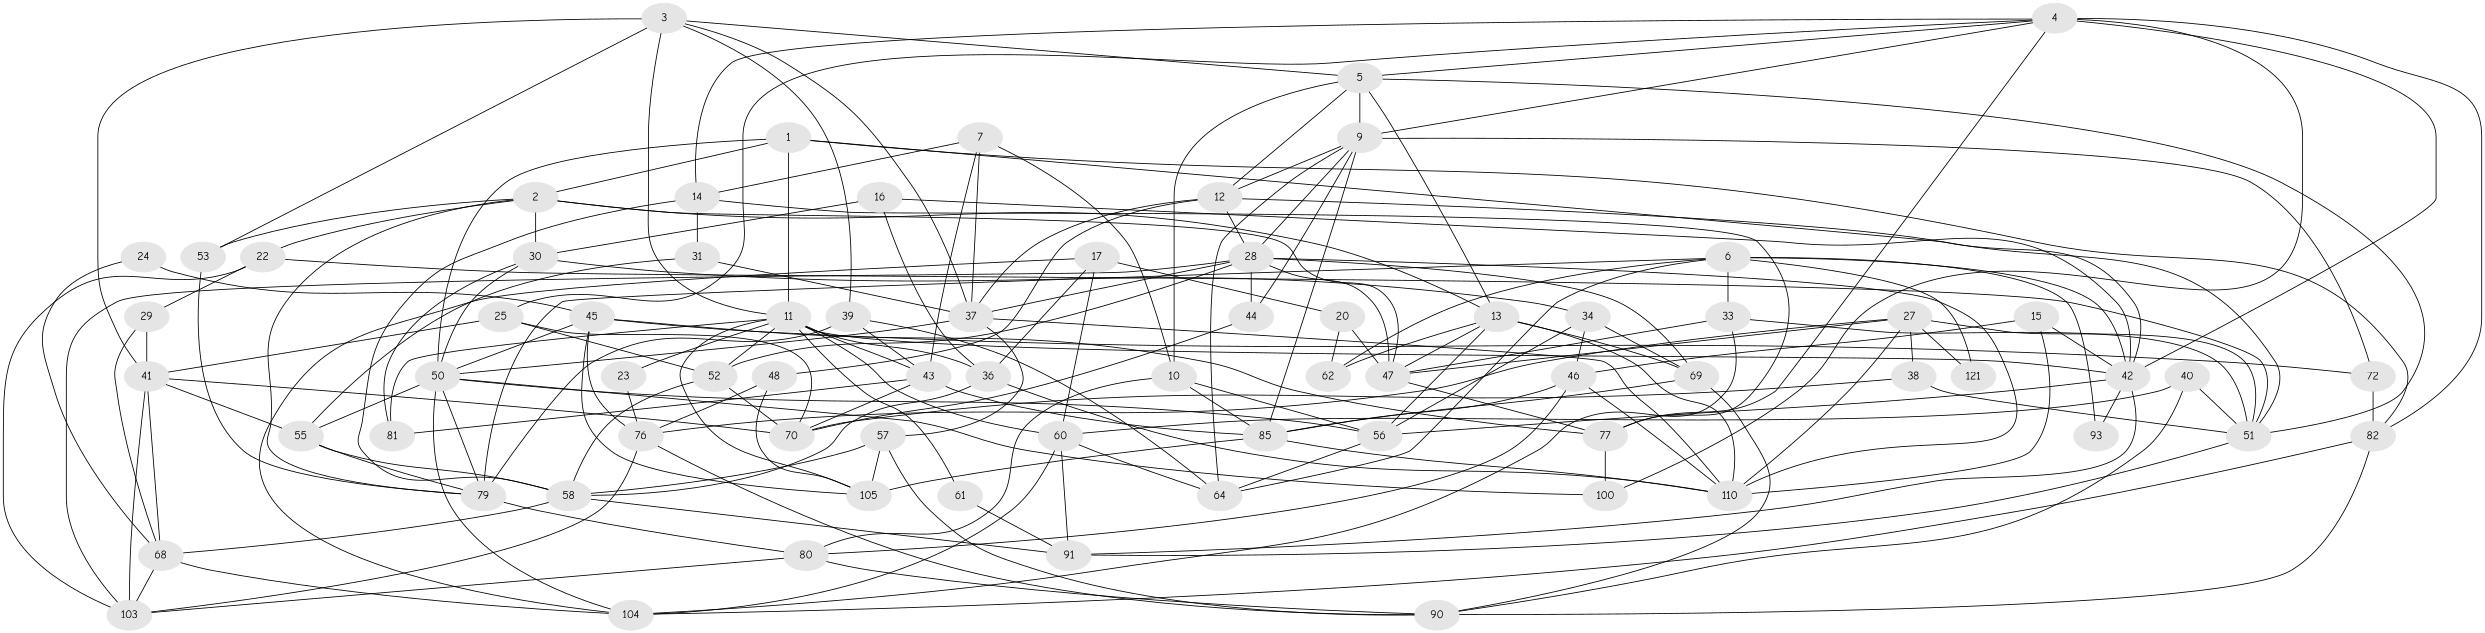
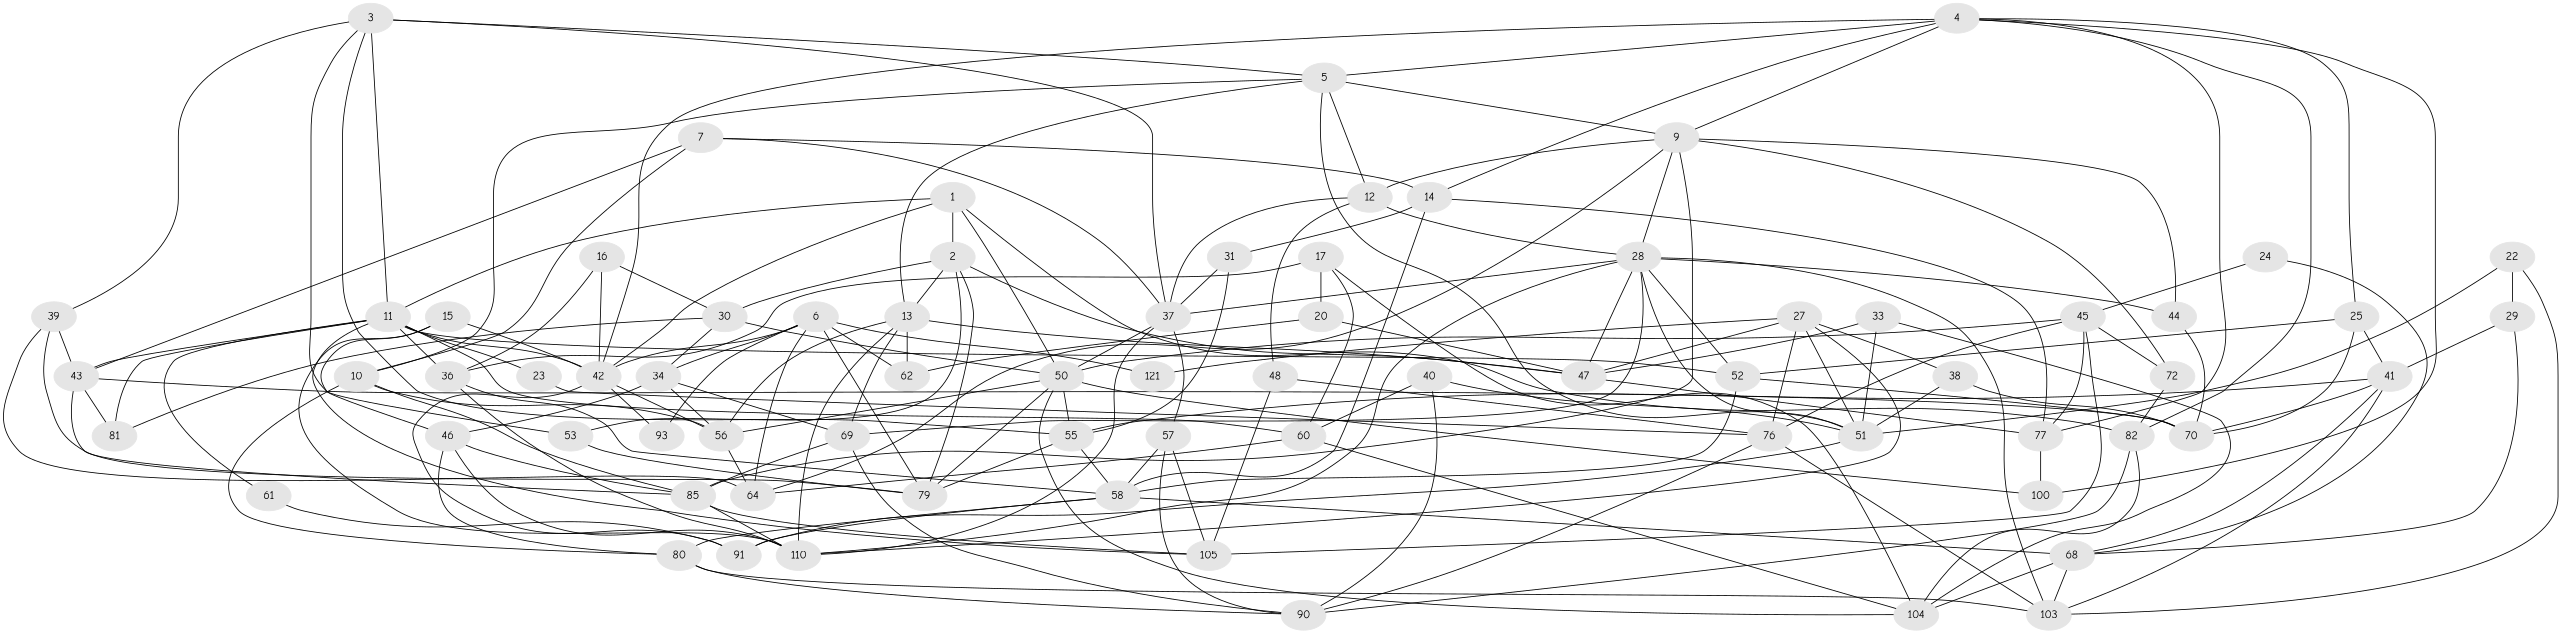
(237, 51) -> (513, 413)
(1527, 210) -> (1704, 387)
(396, 219) -> none
(1728, 291) -> (710, 355)
(1065, 496) -> none
(643, 530) -> (895, 517)
